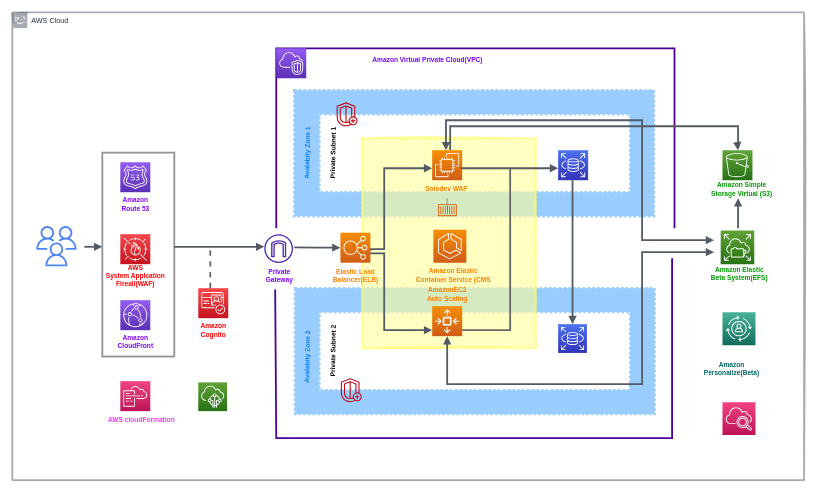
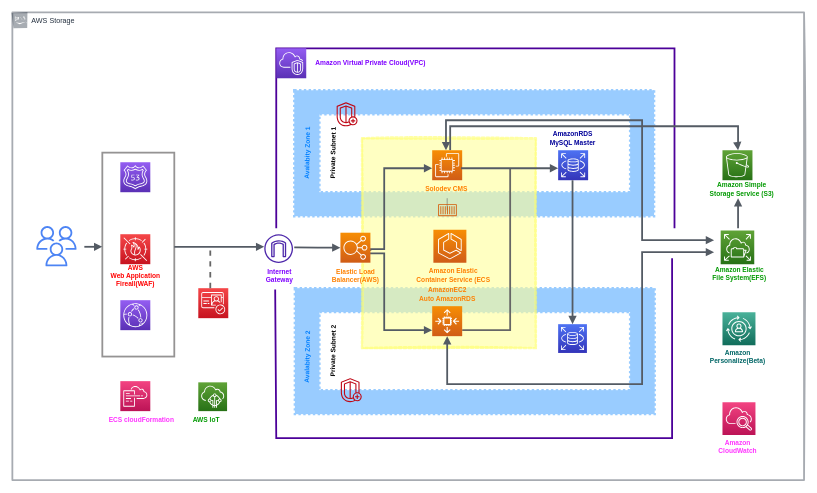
(48, 21) -> (53, 21)
(428, 60) -> (371, 63)
none -> (573, 138)
(448, 189) -> (448, 189)
(742, 189) -> (742, 189)
(135, 204) -> none
(740, 274) -> (740, 274)
(454, 275) -> (454, 275)
(136, 276) -> (136, 276)
(280, 276) -> (280, 276)
(356, 276) -> (356, 276)
(448, 294) -> (448, 294)
(213, 330) -> none
(135, 342) -> none
(732, 369) -> (738, 357)
(142, 420) -> (142, 420)
none -> (206, 420)
none -> (738, 447)
